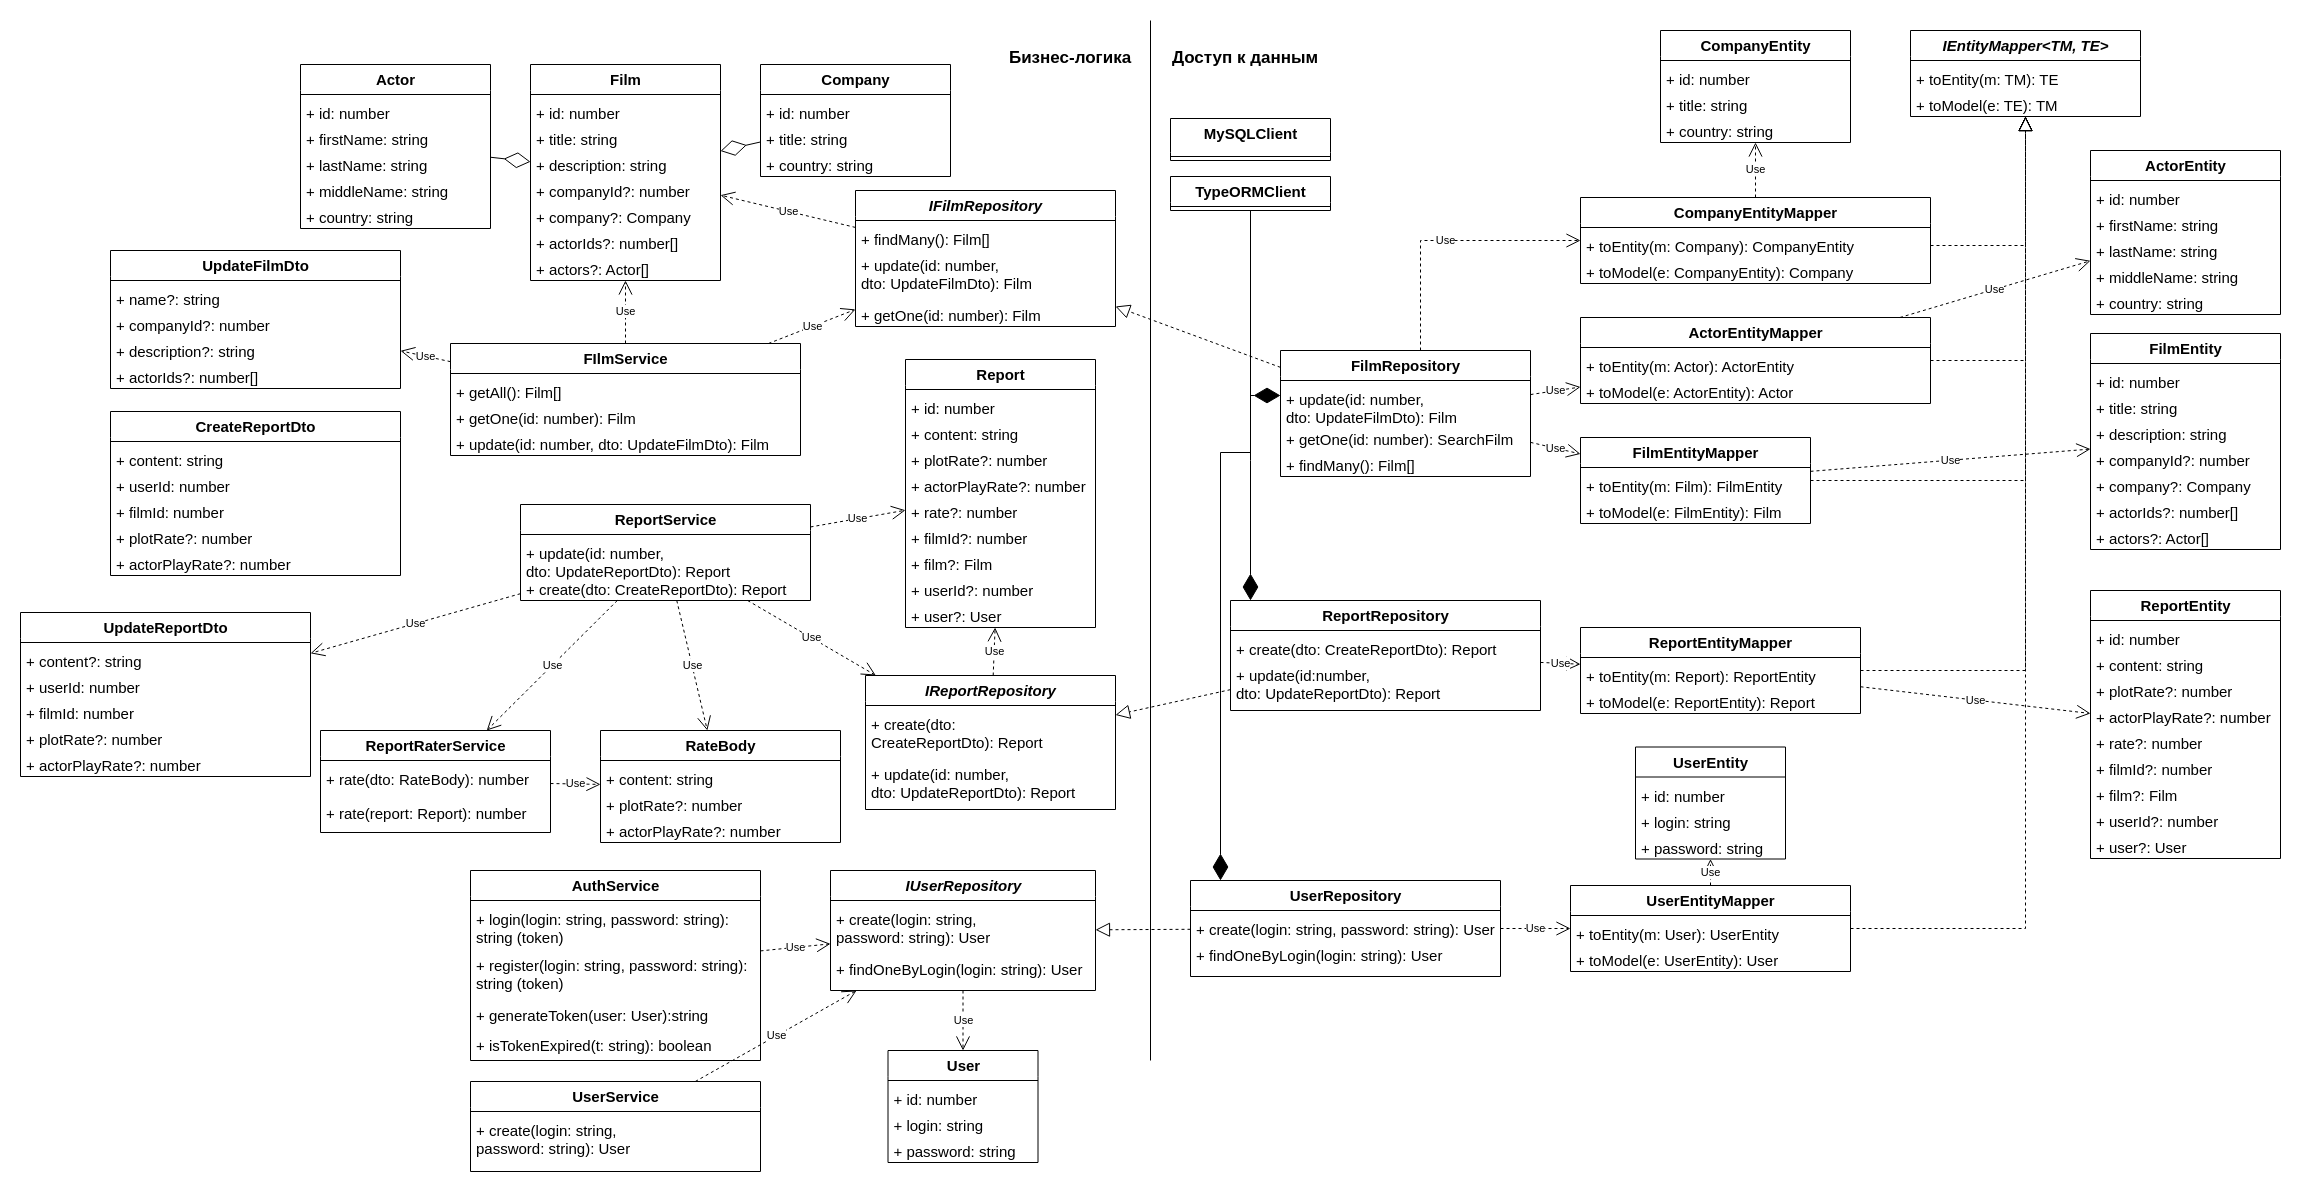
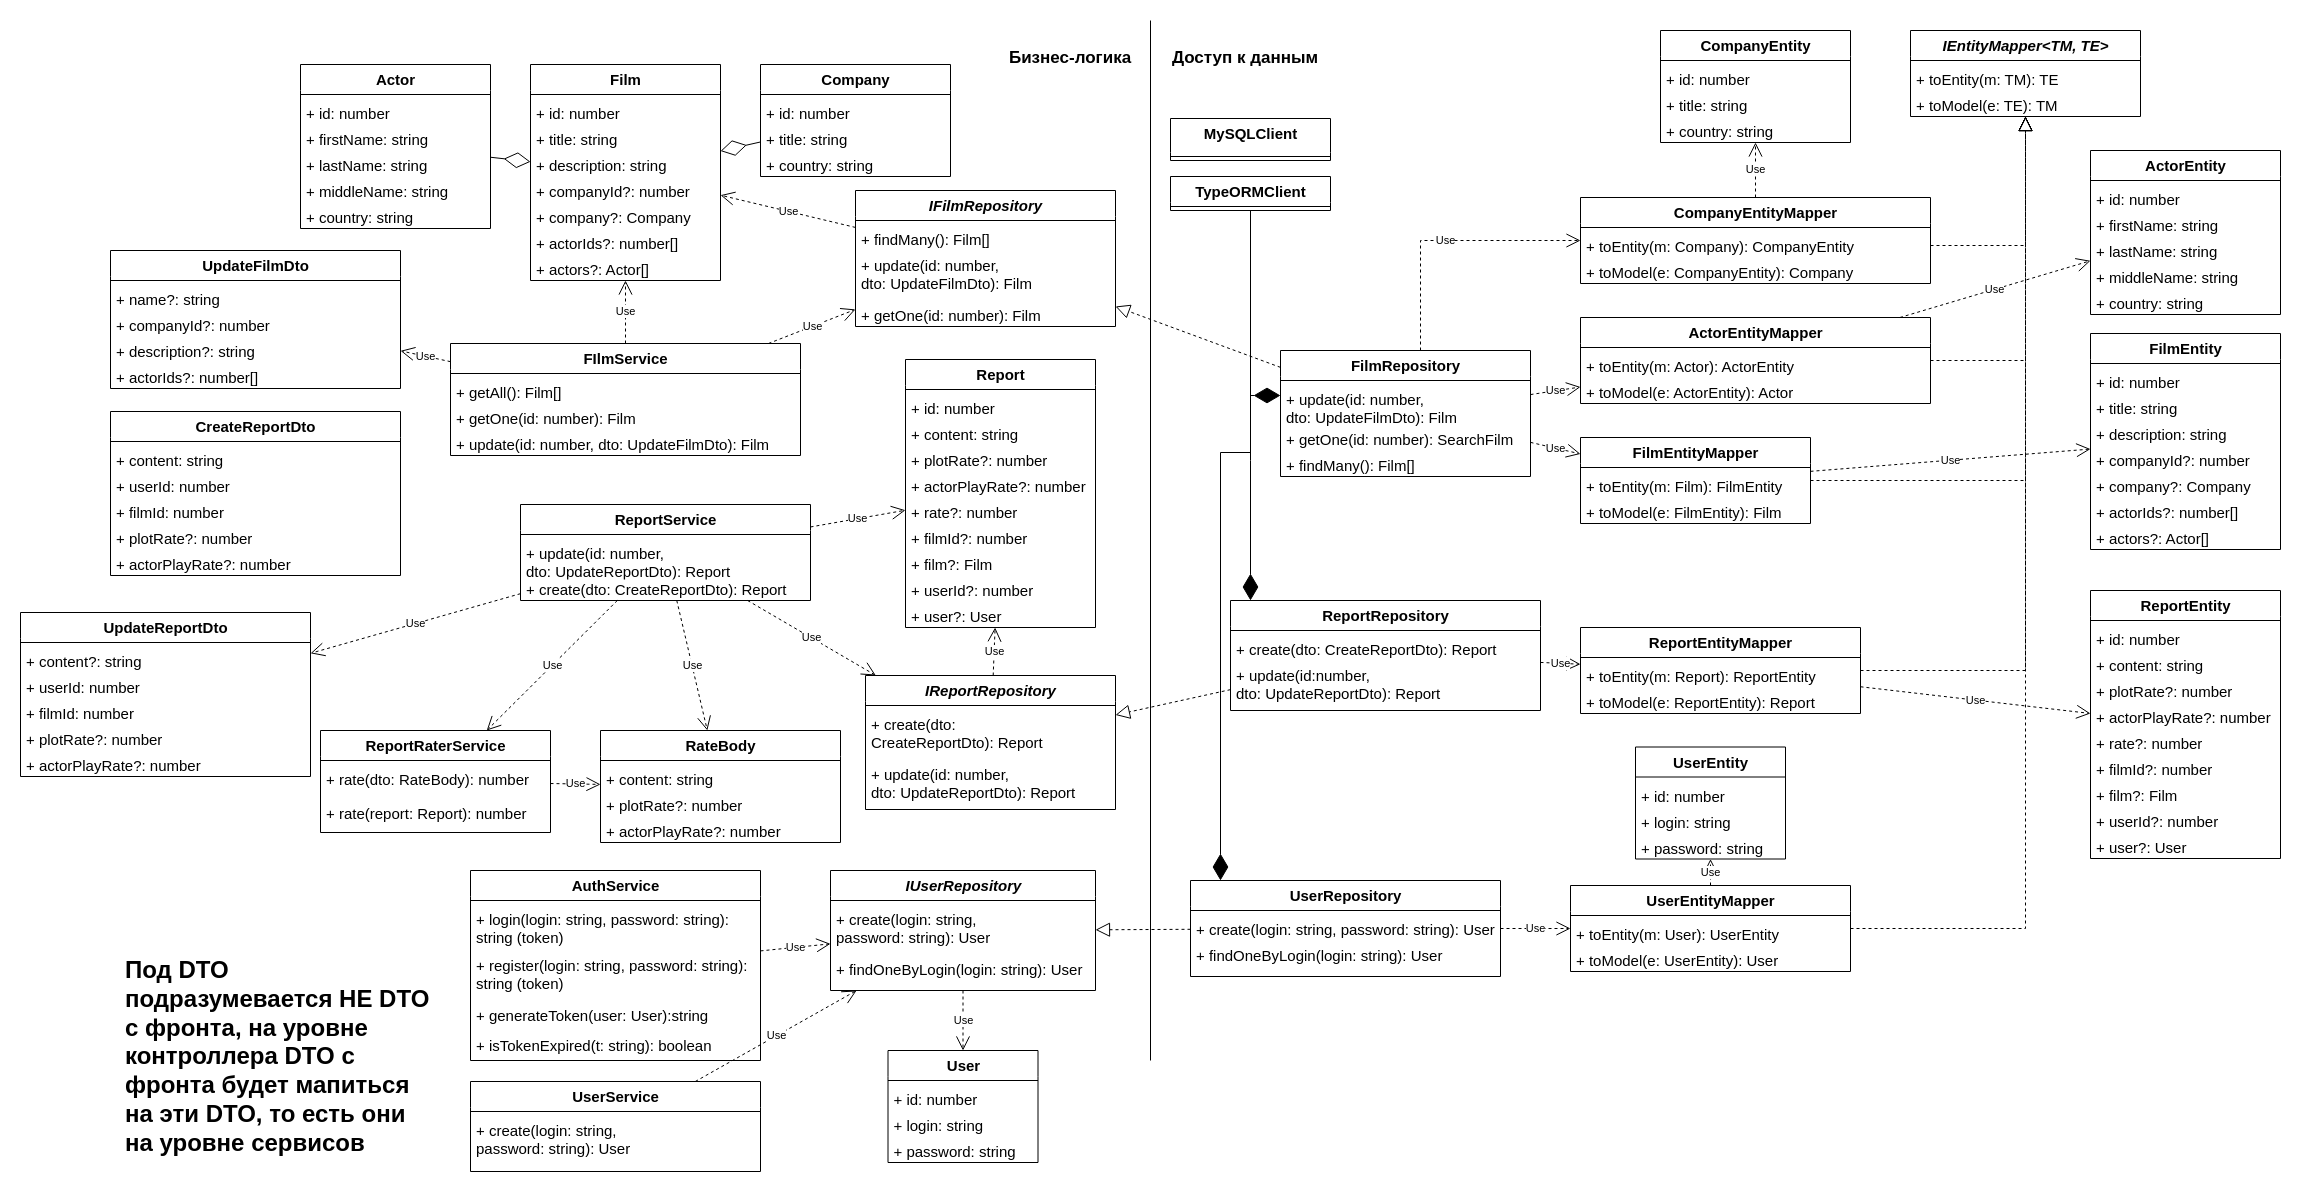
none -> (281, 1061)
